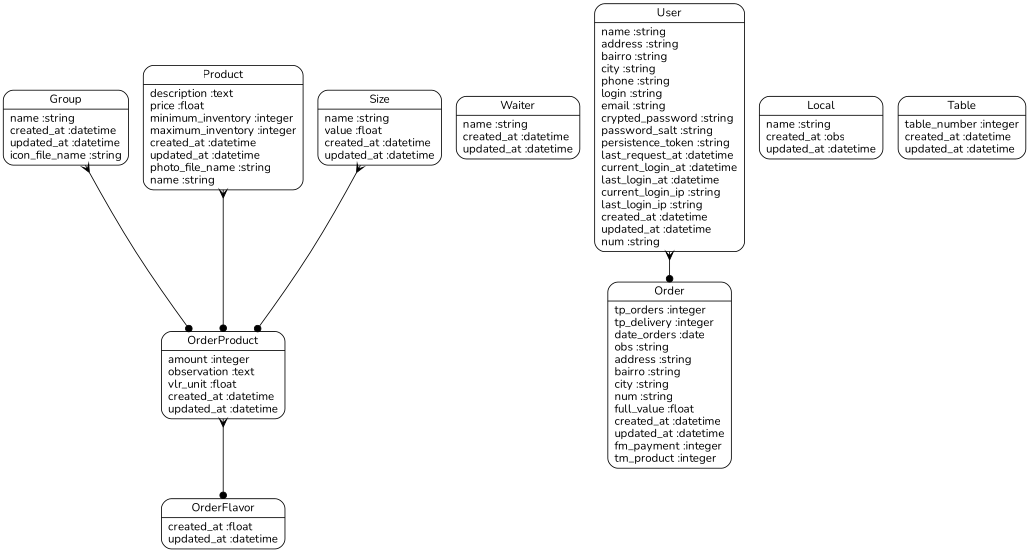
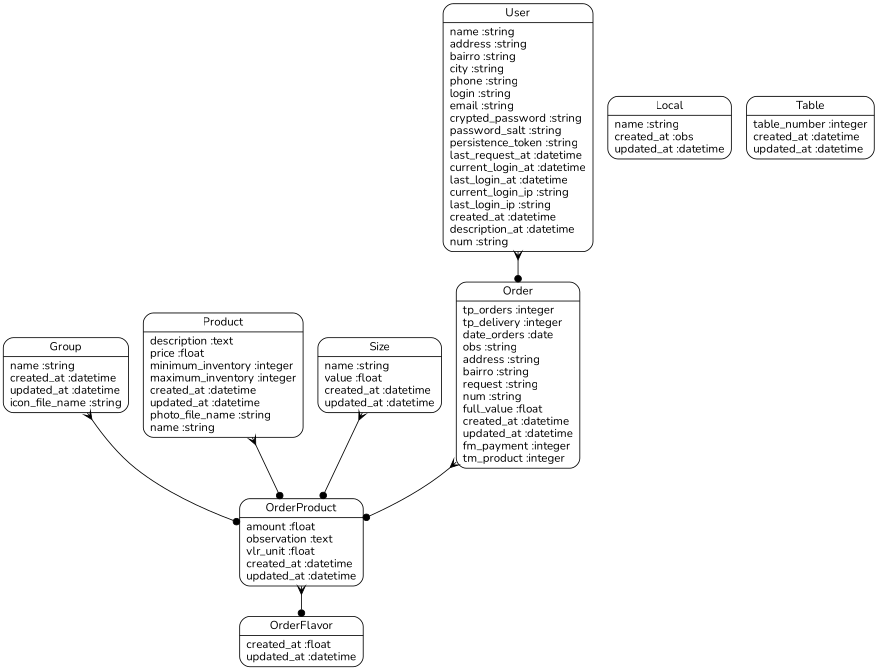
(518, 128) -> none
(656, 229) -> (512, 229)
(209, 360) -> (281, 527)
(642, 384) -> (501, 384)
none -> (411, 495)
